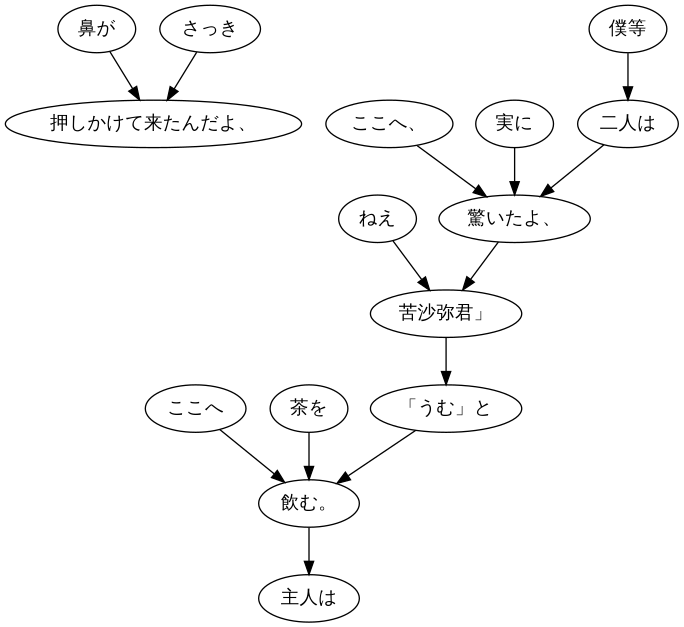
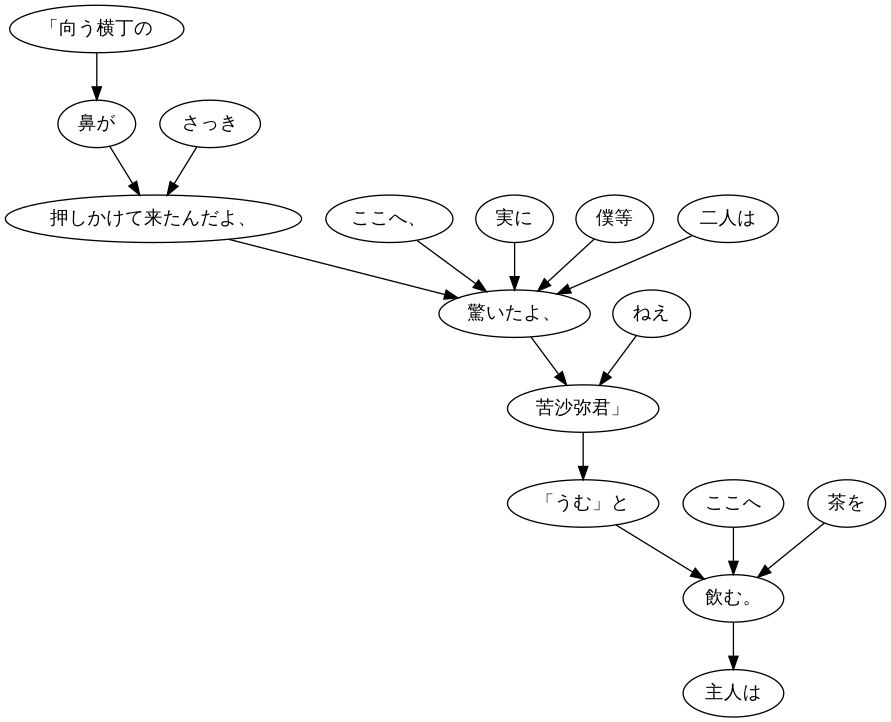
none -> (97, 29)
(628, 70) -> (571, 260)
none -> (337, 267)
